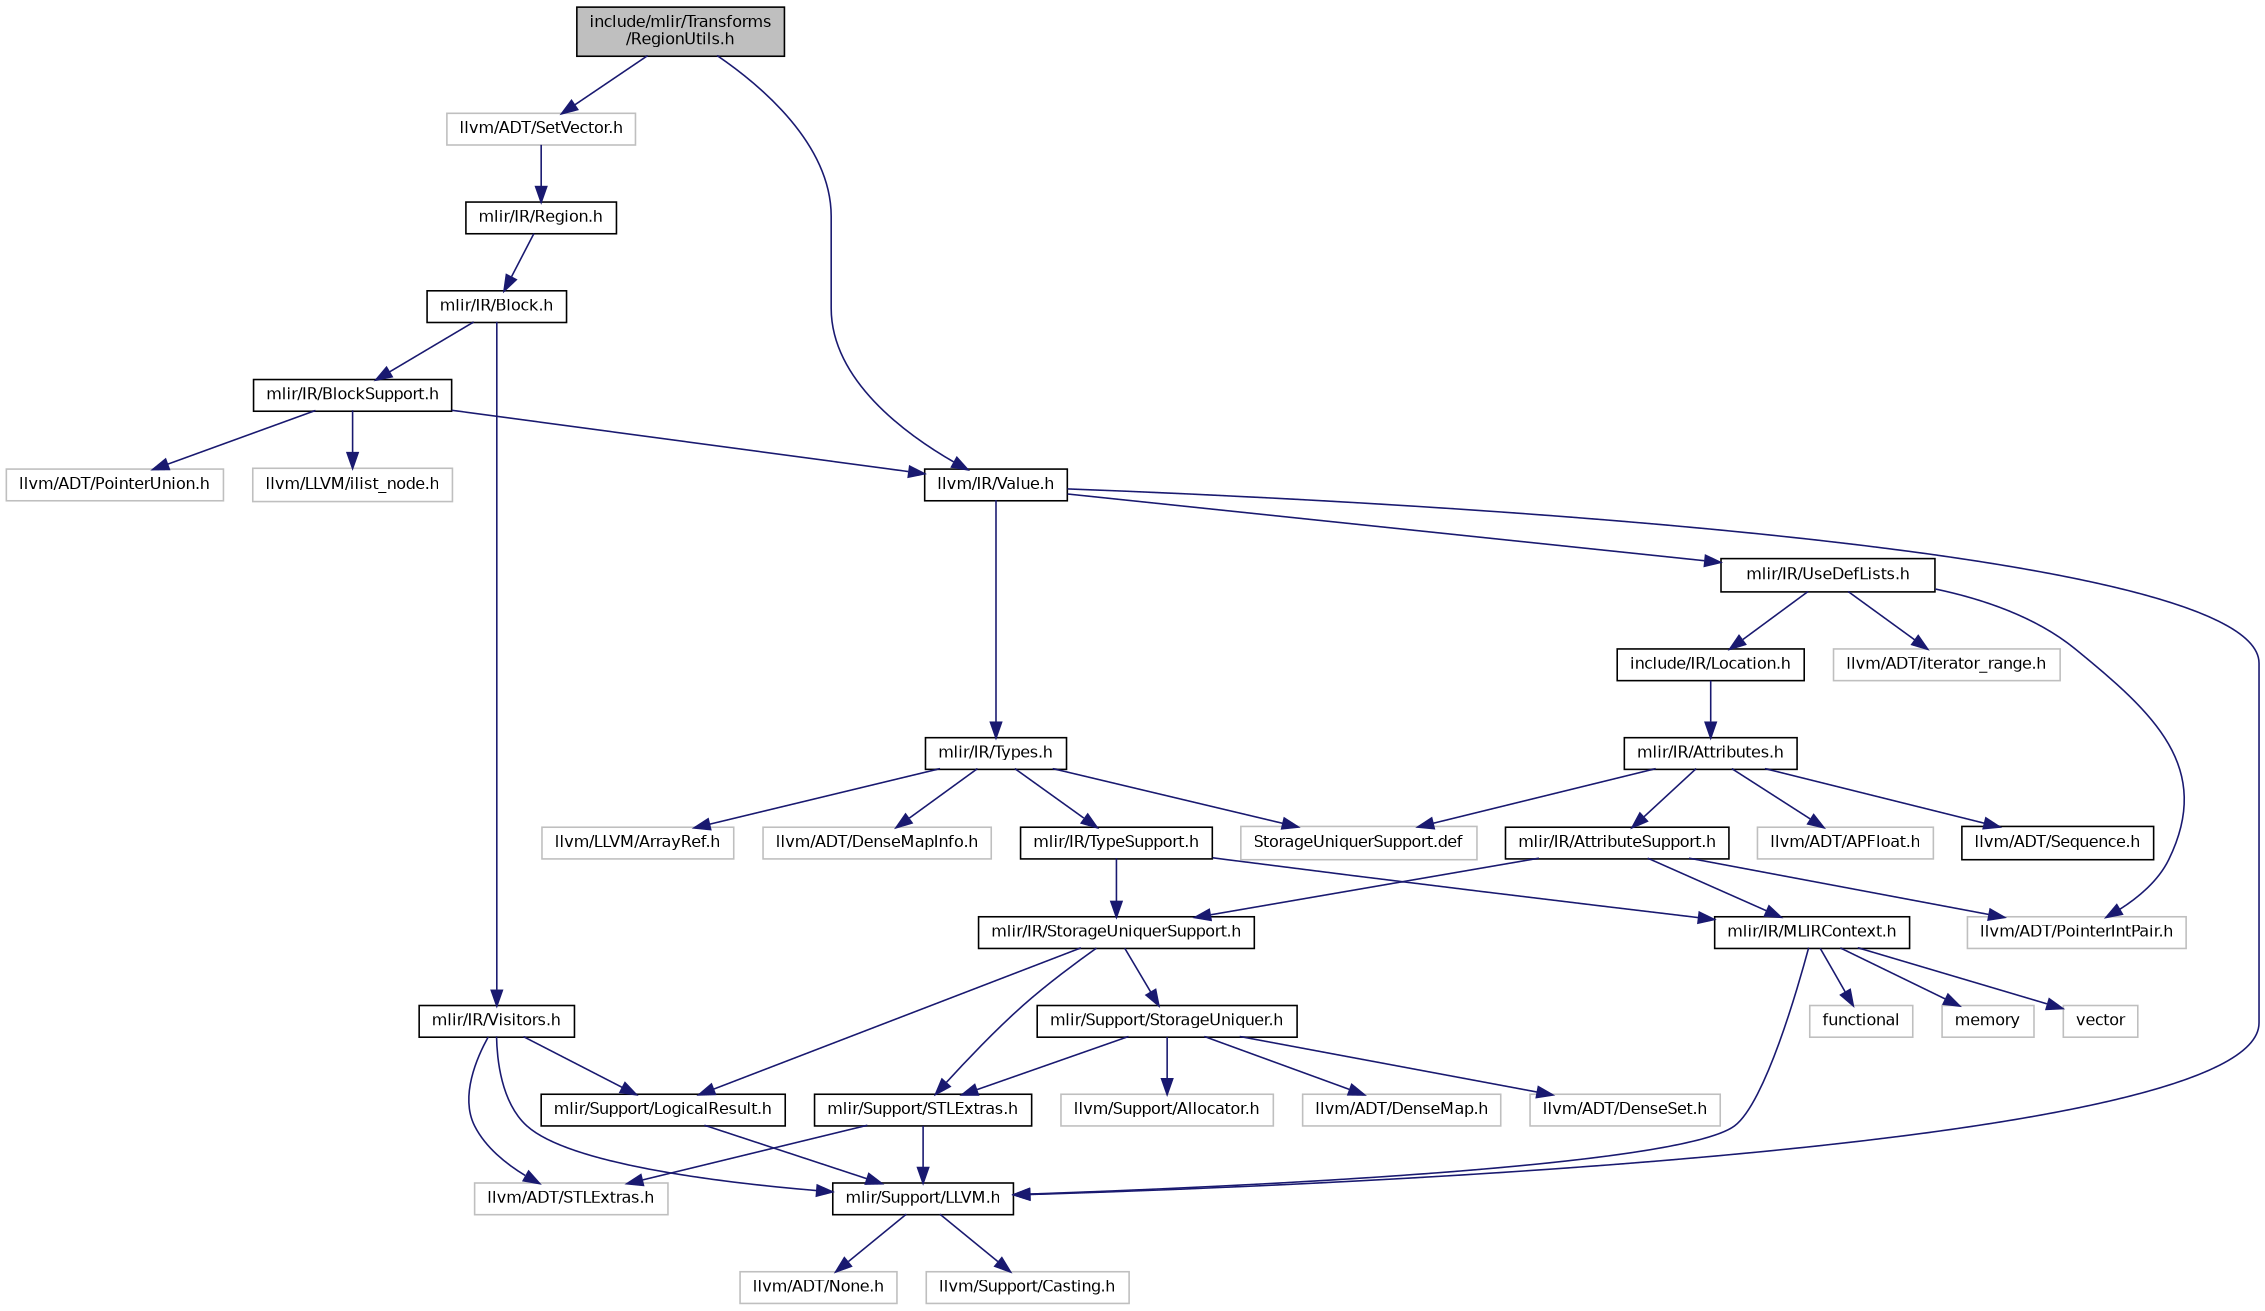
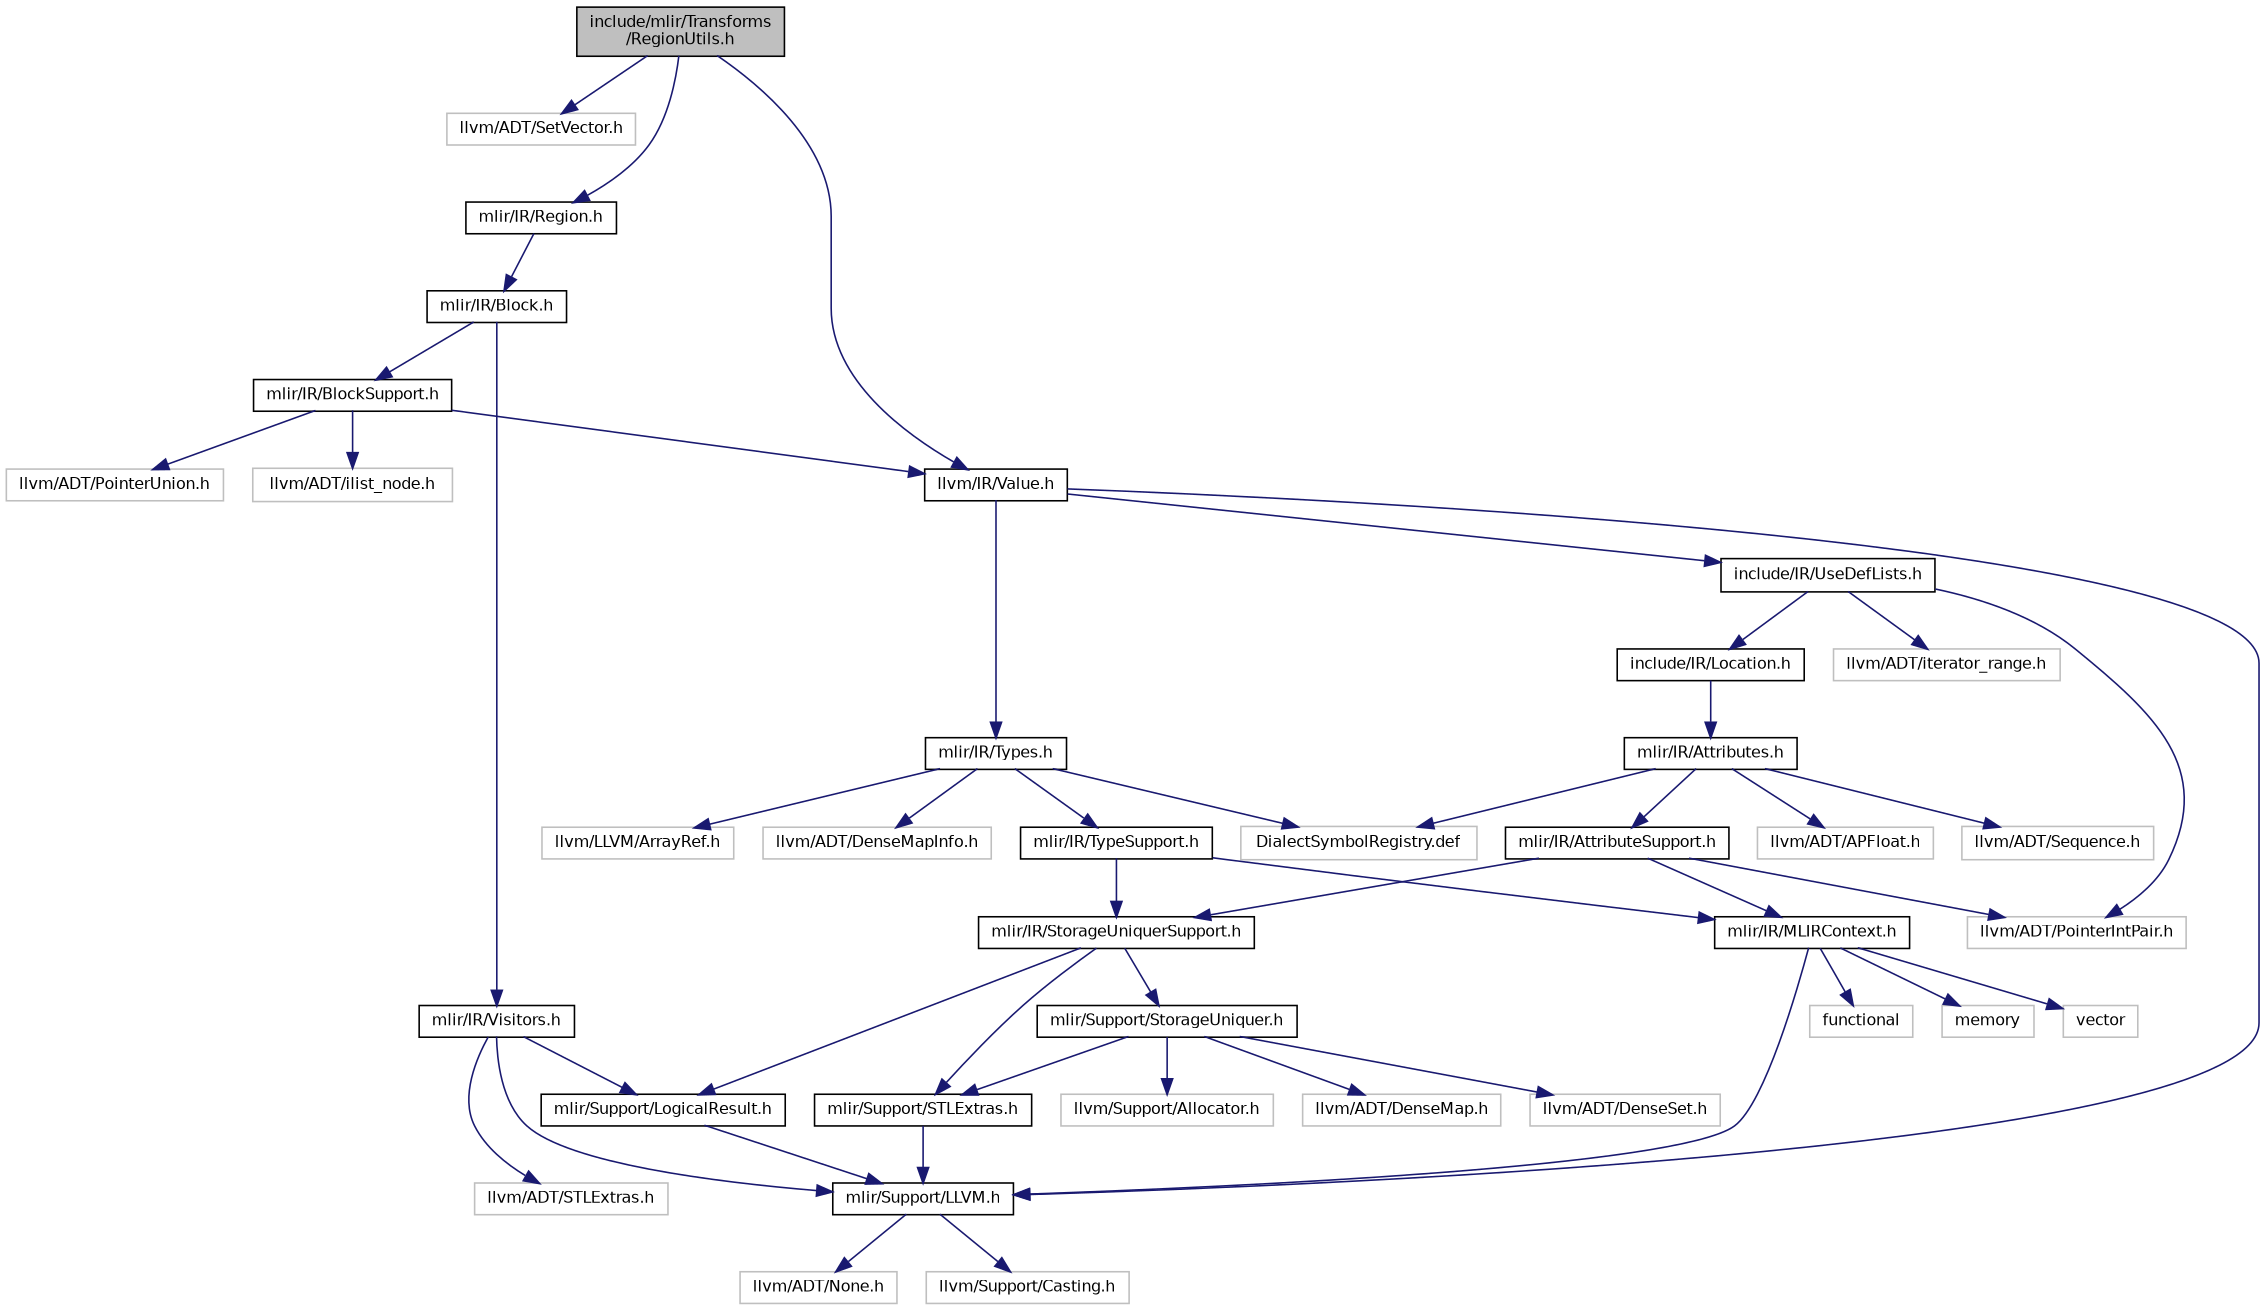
(541, 166) -> (653, 139)
(353, 485) -> (353, 485)
(1828, 575) -> (1828, 575)
(1359, 843) -> (1359, 843)
(2058, 843) -> (2058, 843)
(755, 1153) -> none
